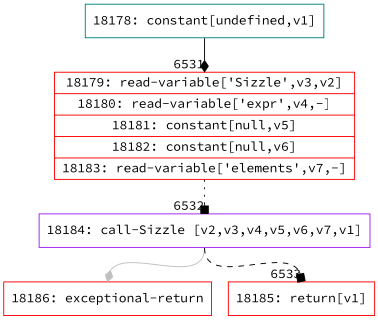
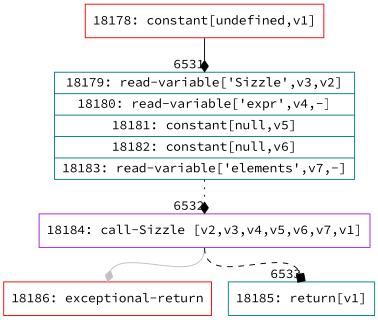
(205, 21) -> (205, 21)
(205, 126) -> (205, 126)
(205, 192) -> (205, 191)
(301, 299) -> (301, 299)
